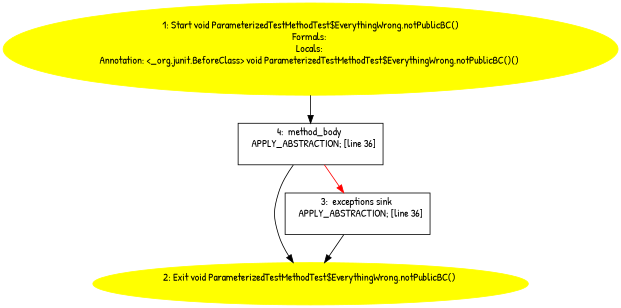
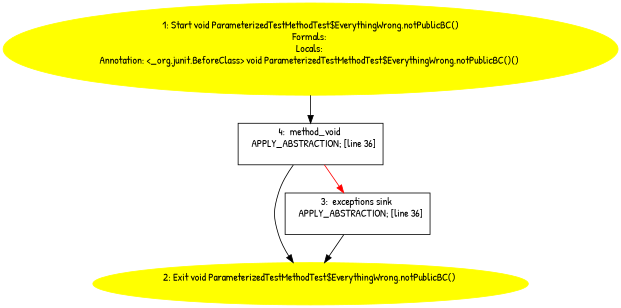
(311, 144) -> (311, 144)
